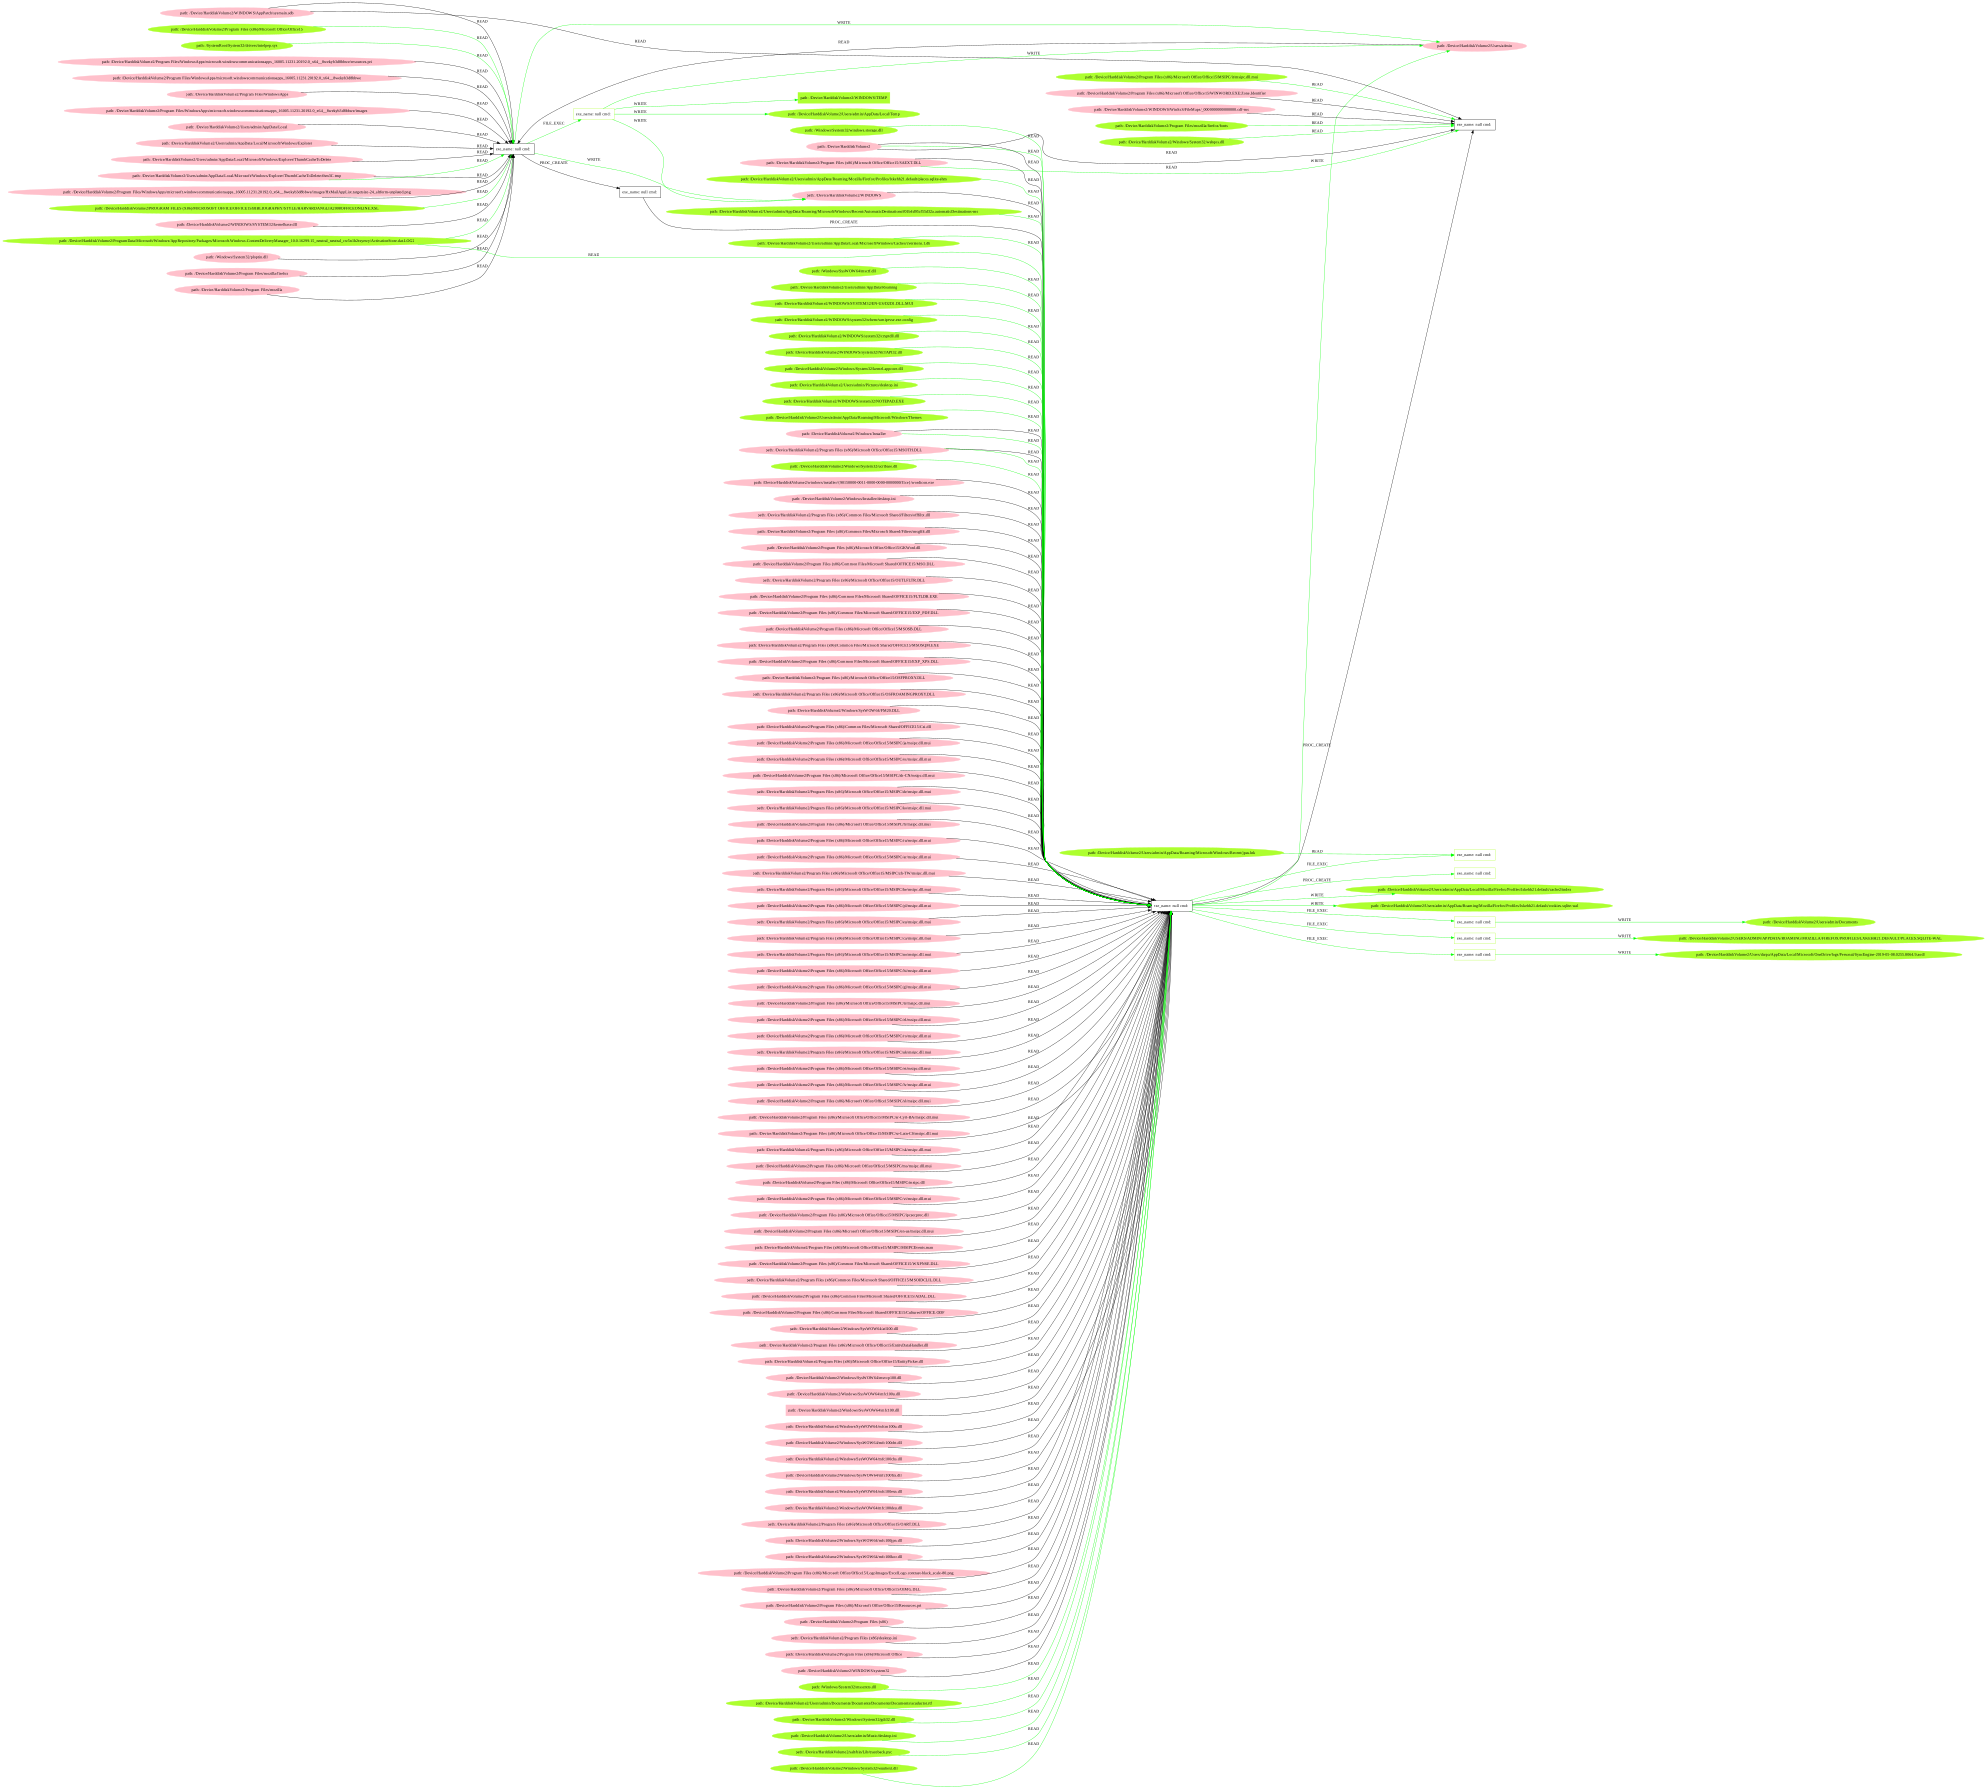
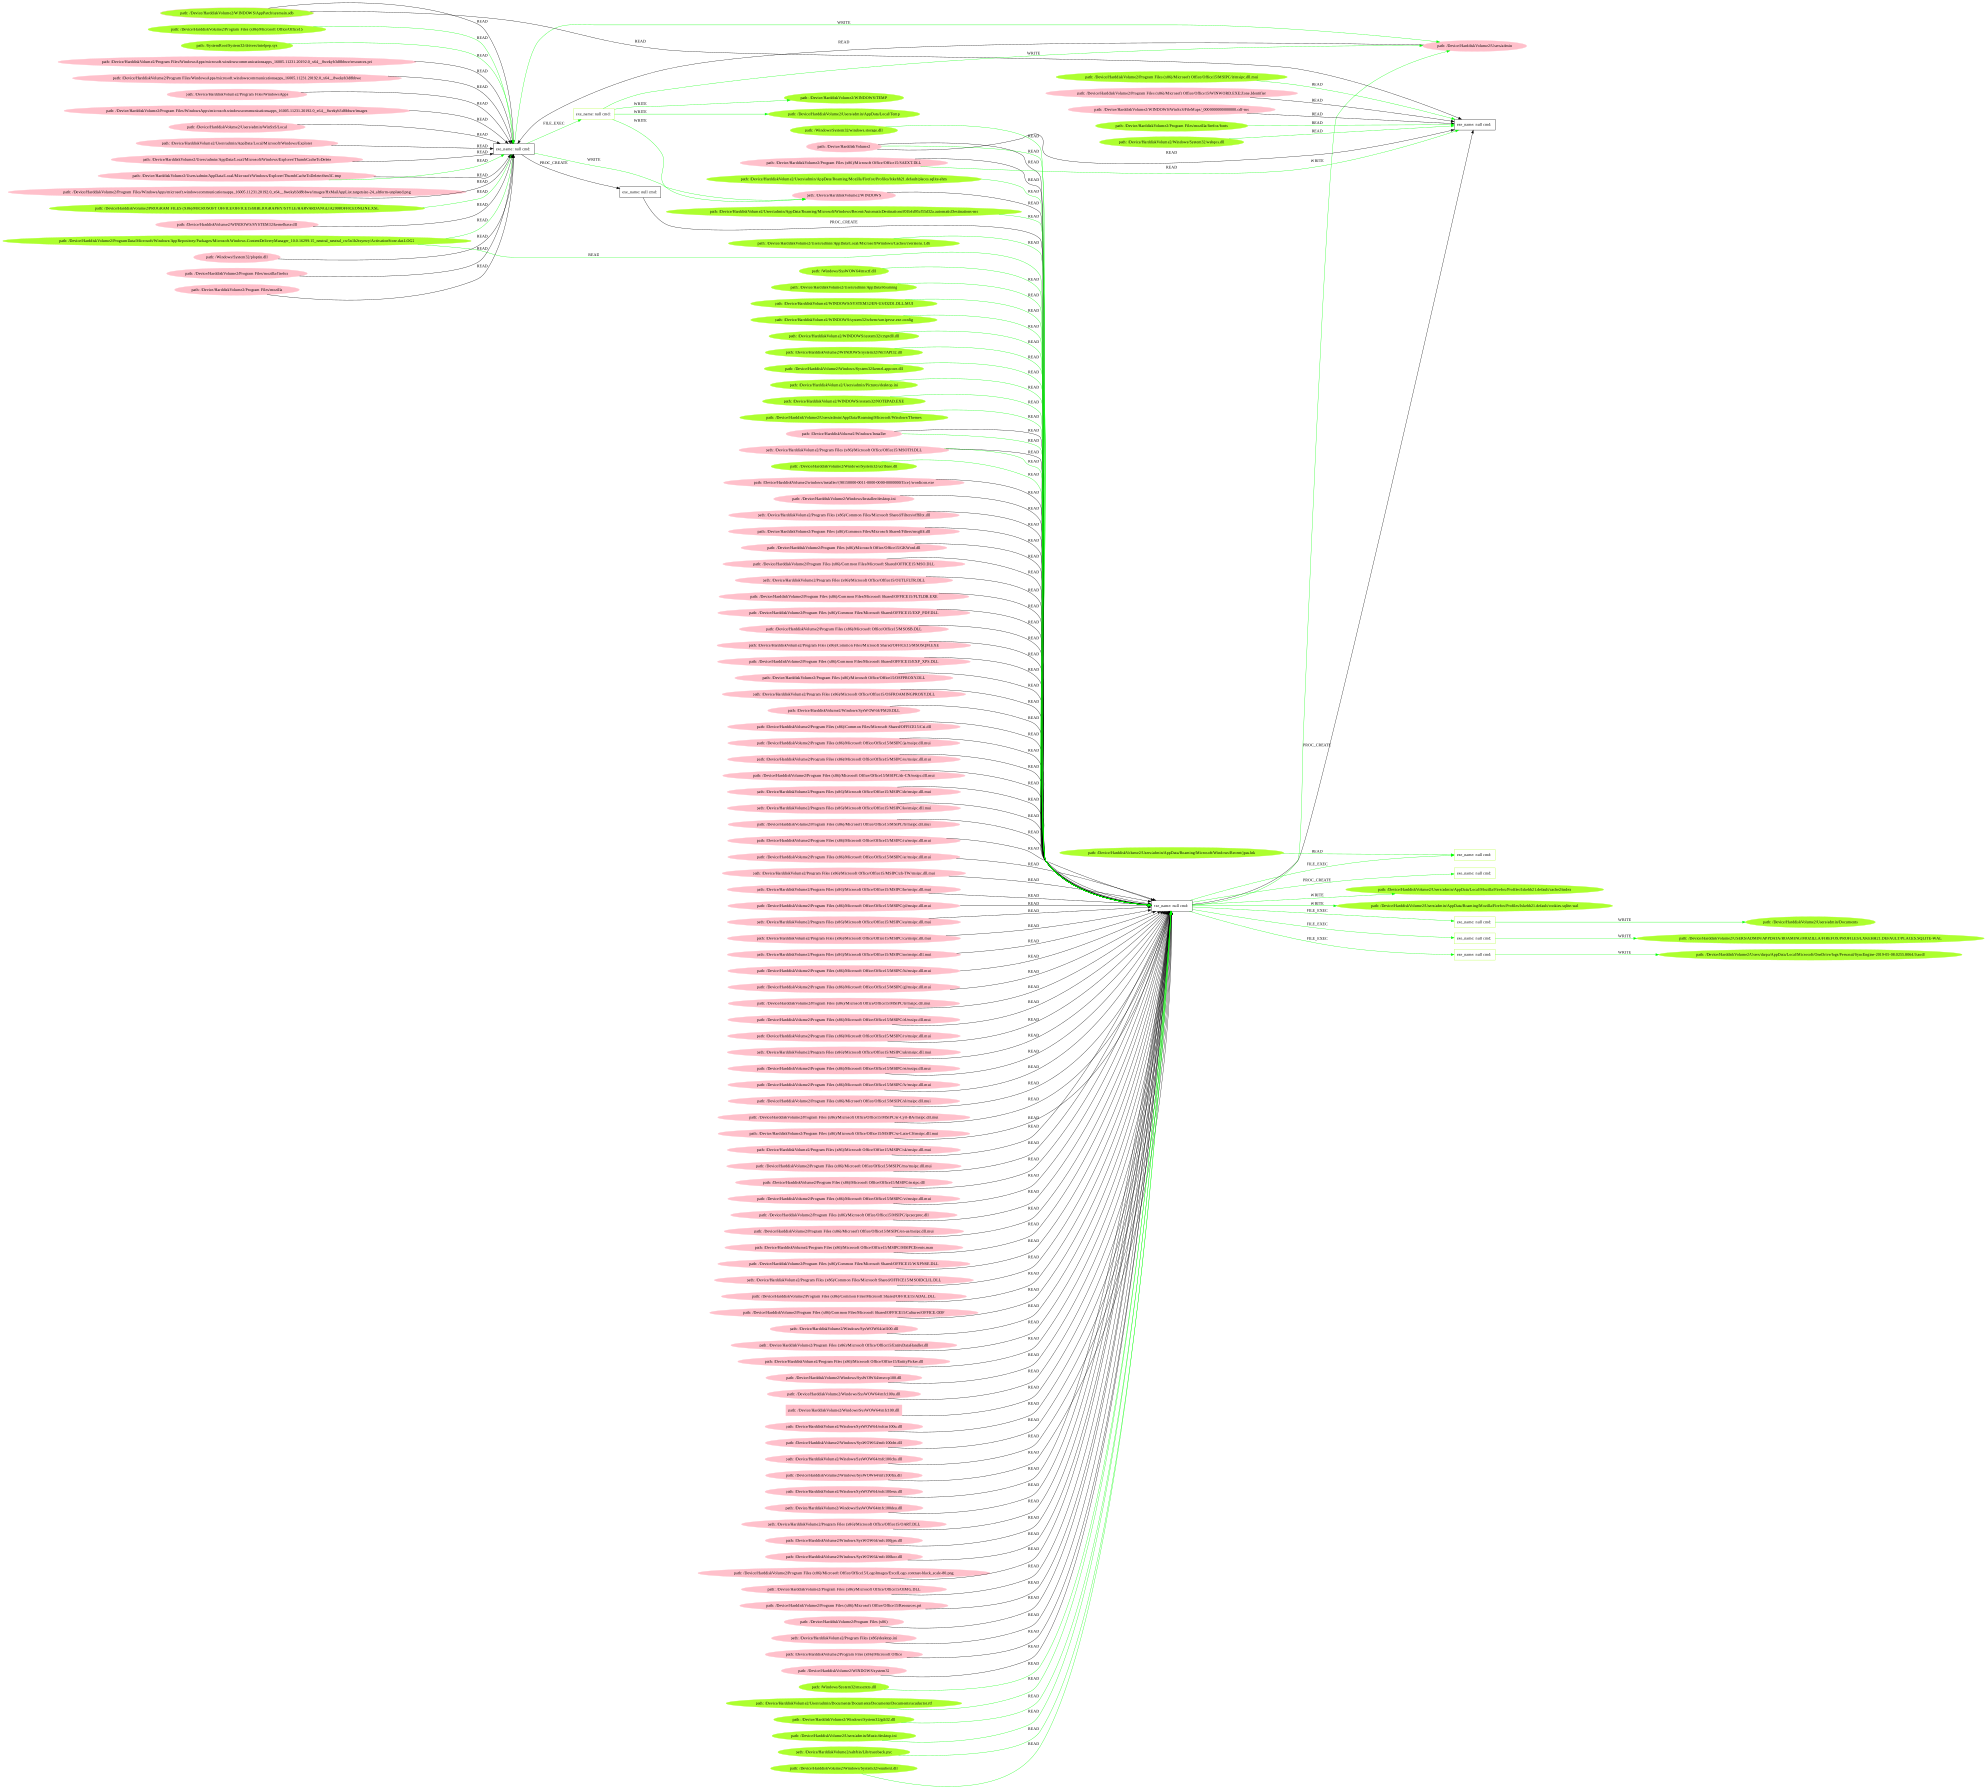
(237, 13) -> (237, 13)
(844, 98) -> (844, 98)
(237, 127) -> (237, 127)
